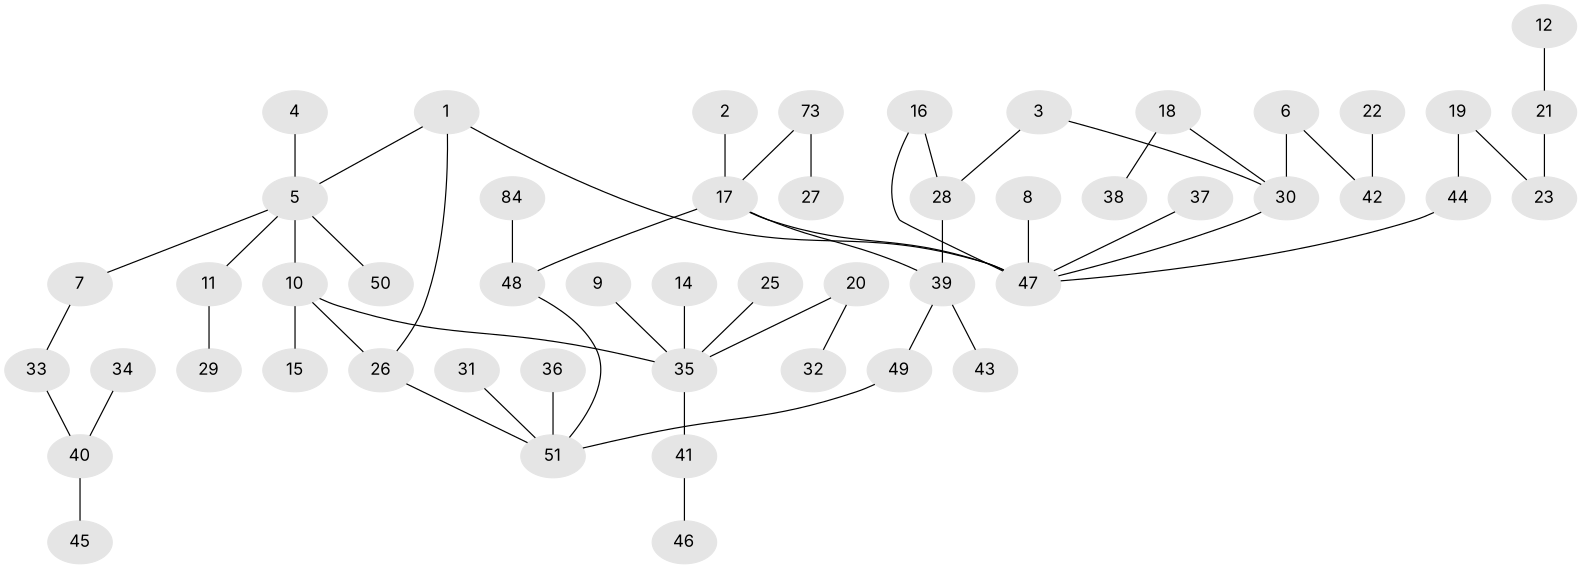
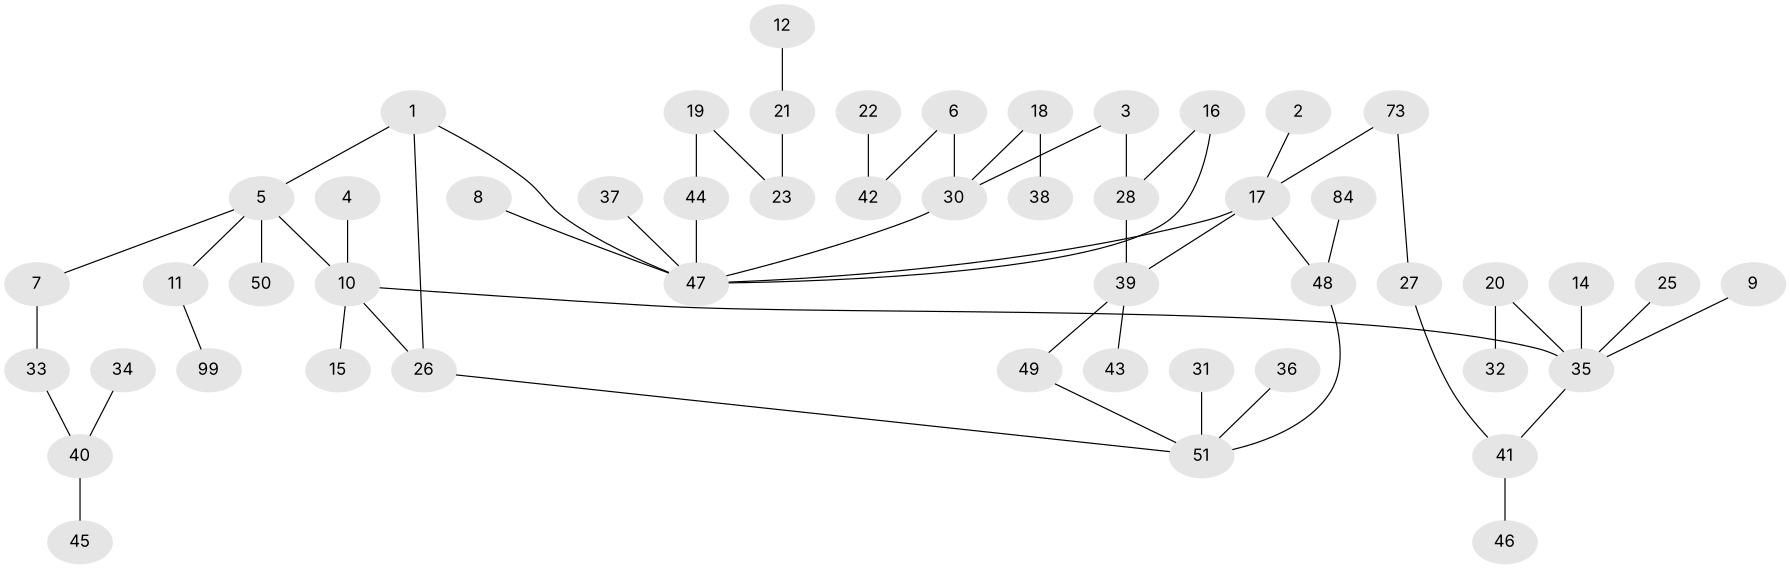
(295, 155) -> (348, 241)
(209, 370) -> (209, 370)
none -> (1444, 376)
